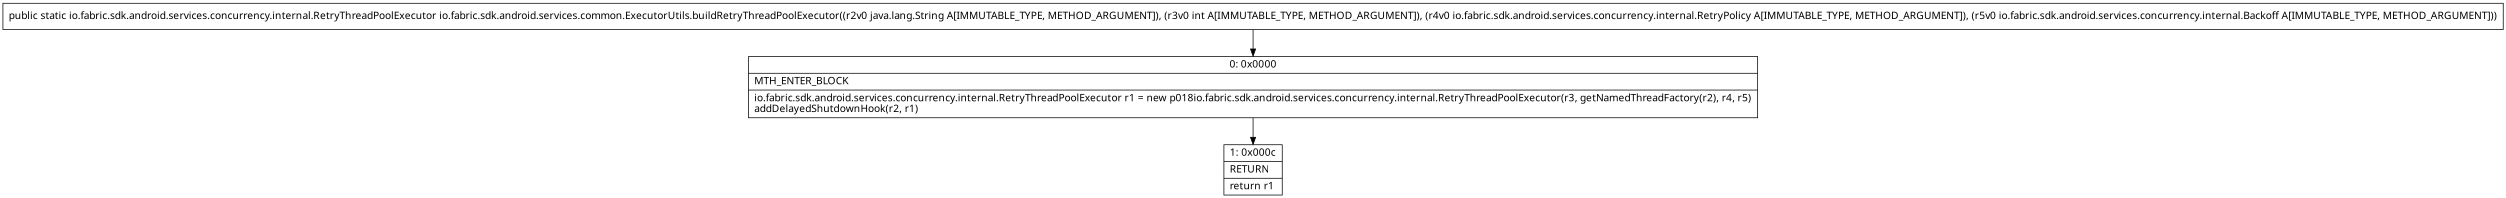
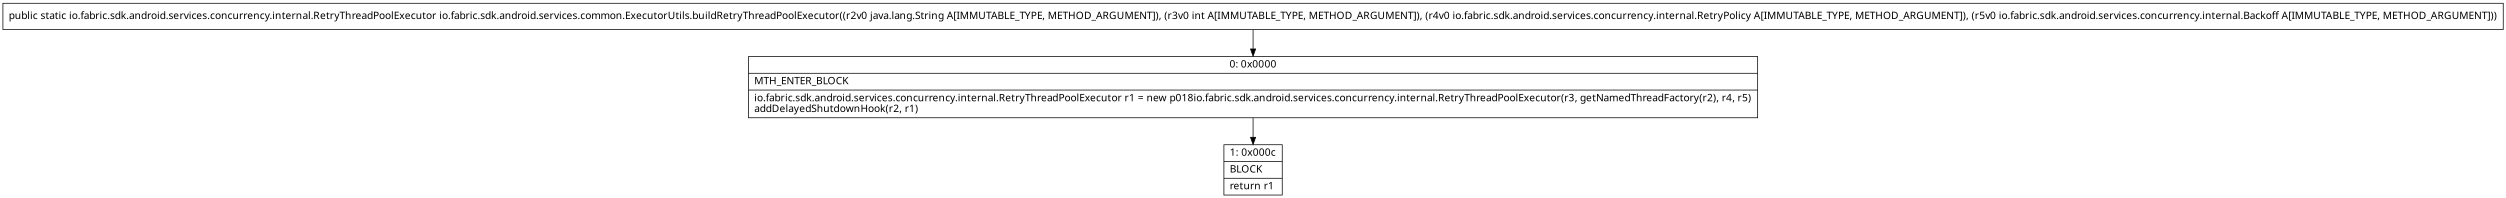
(1250, 170) -> (1247, 170)
